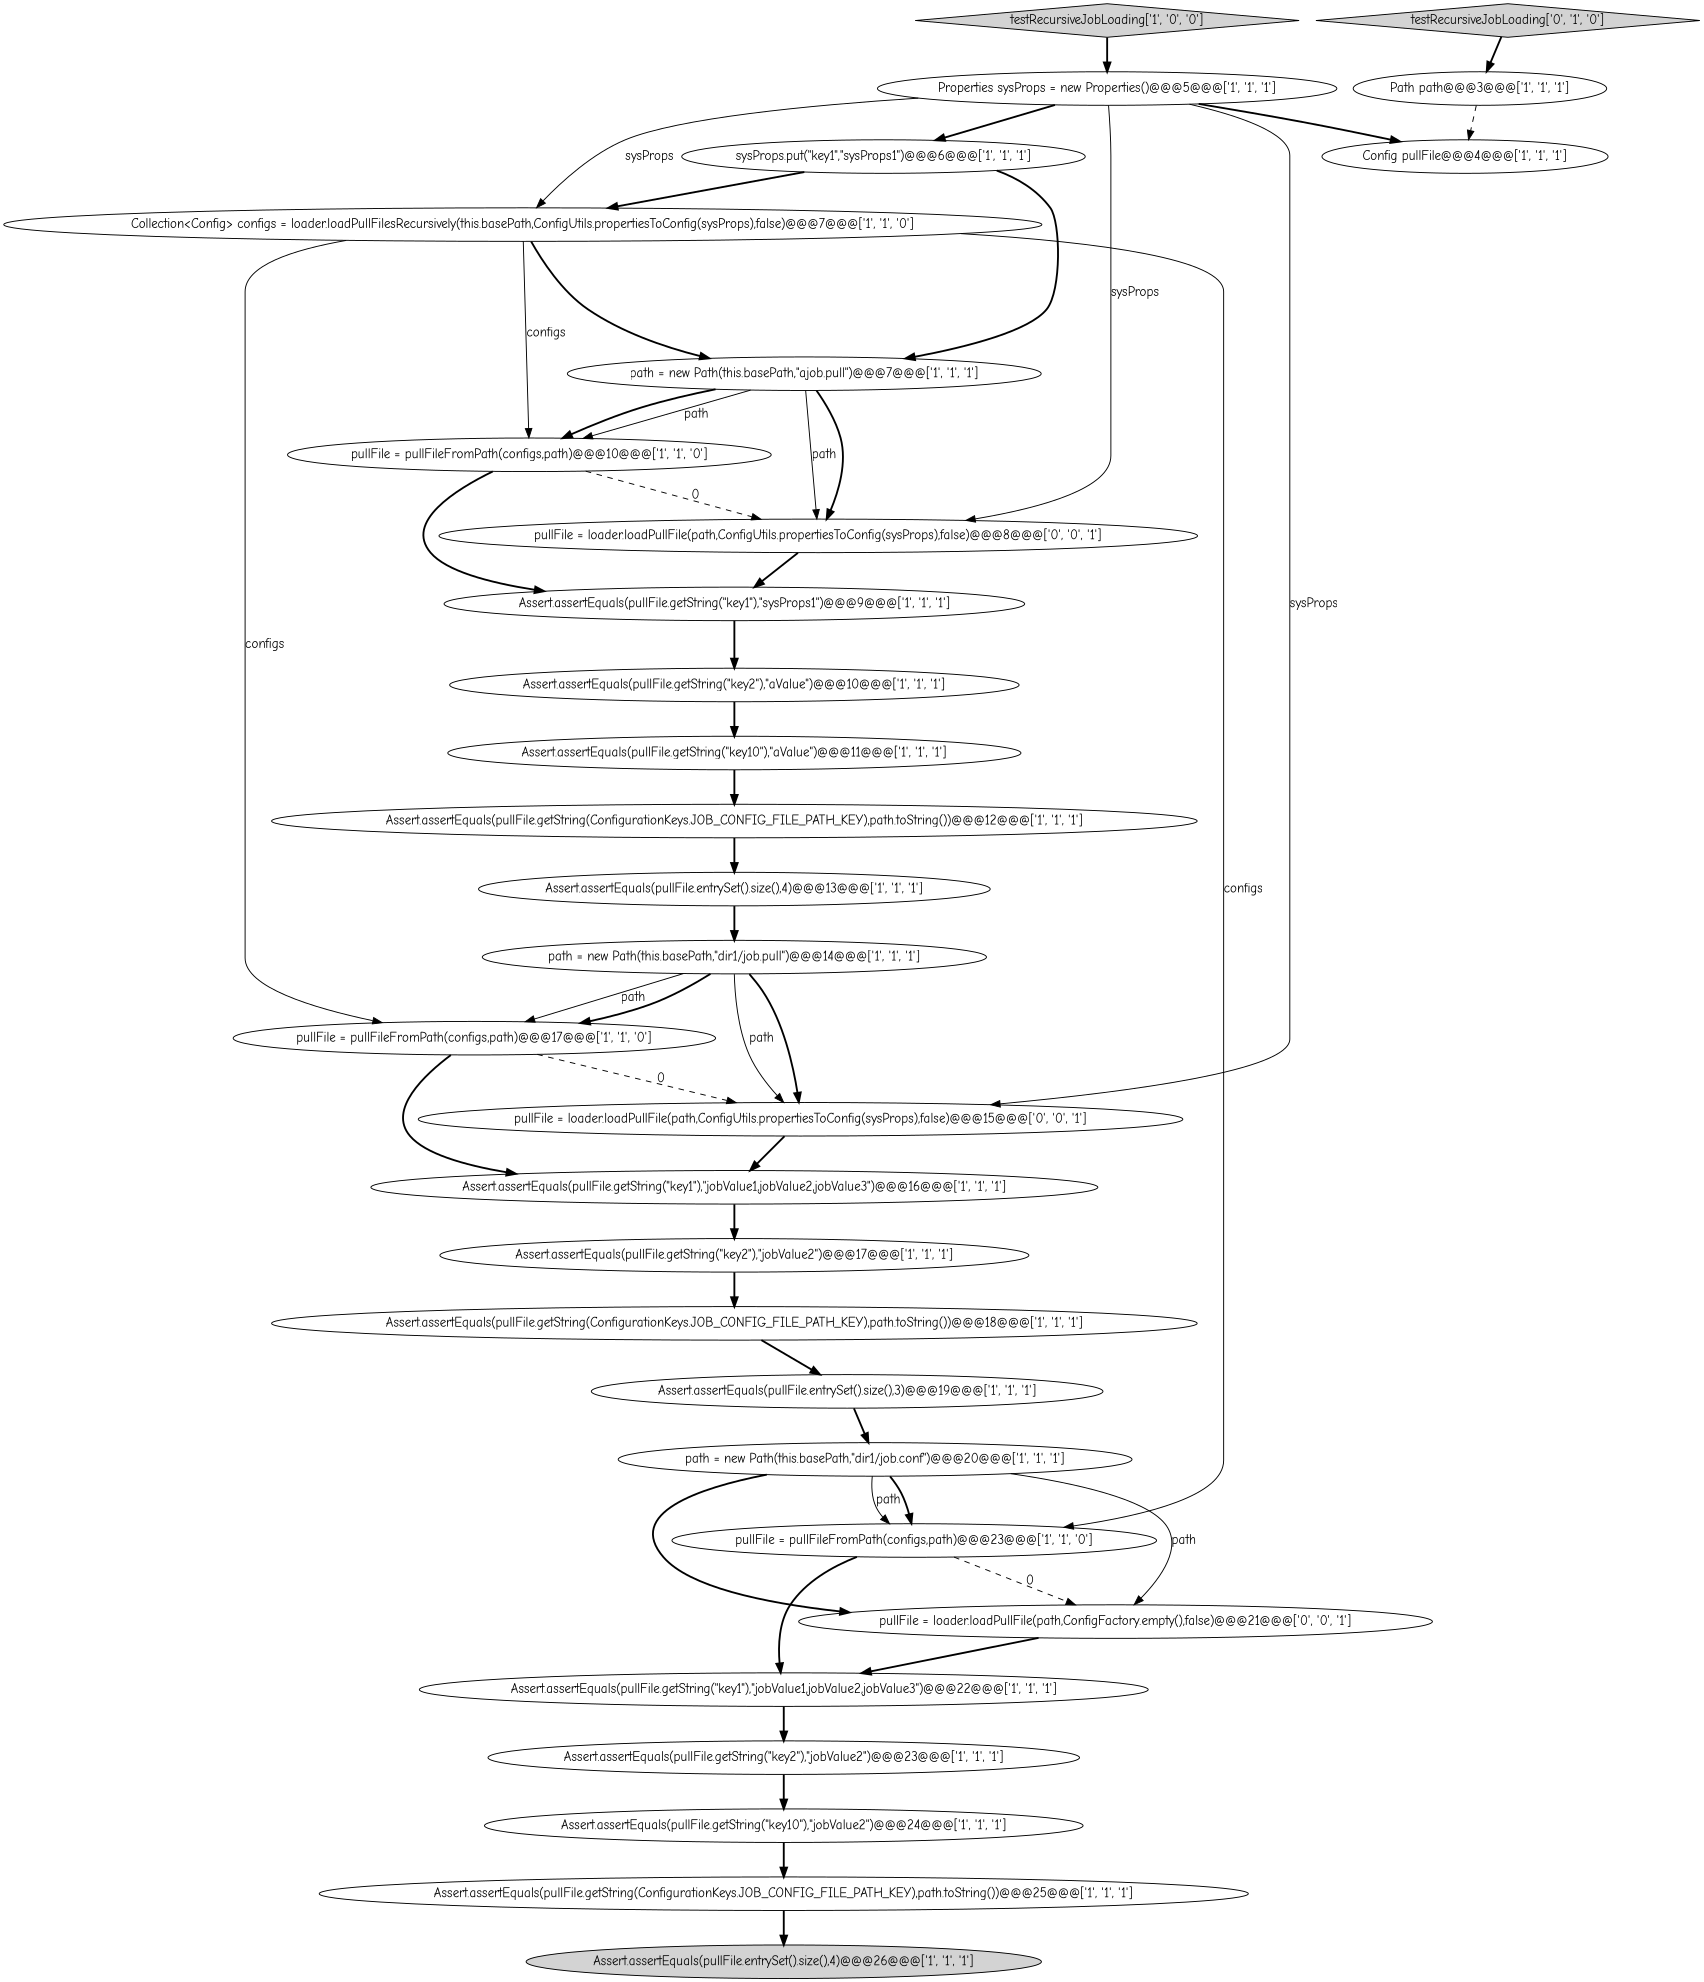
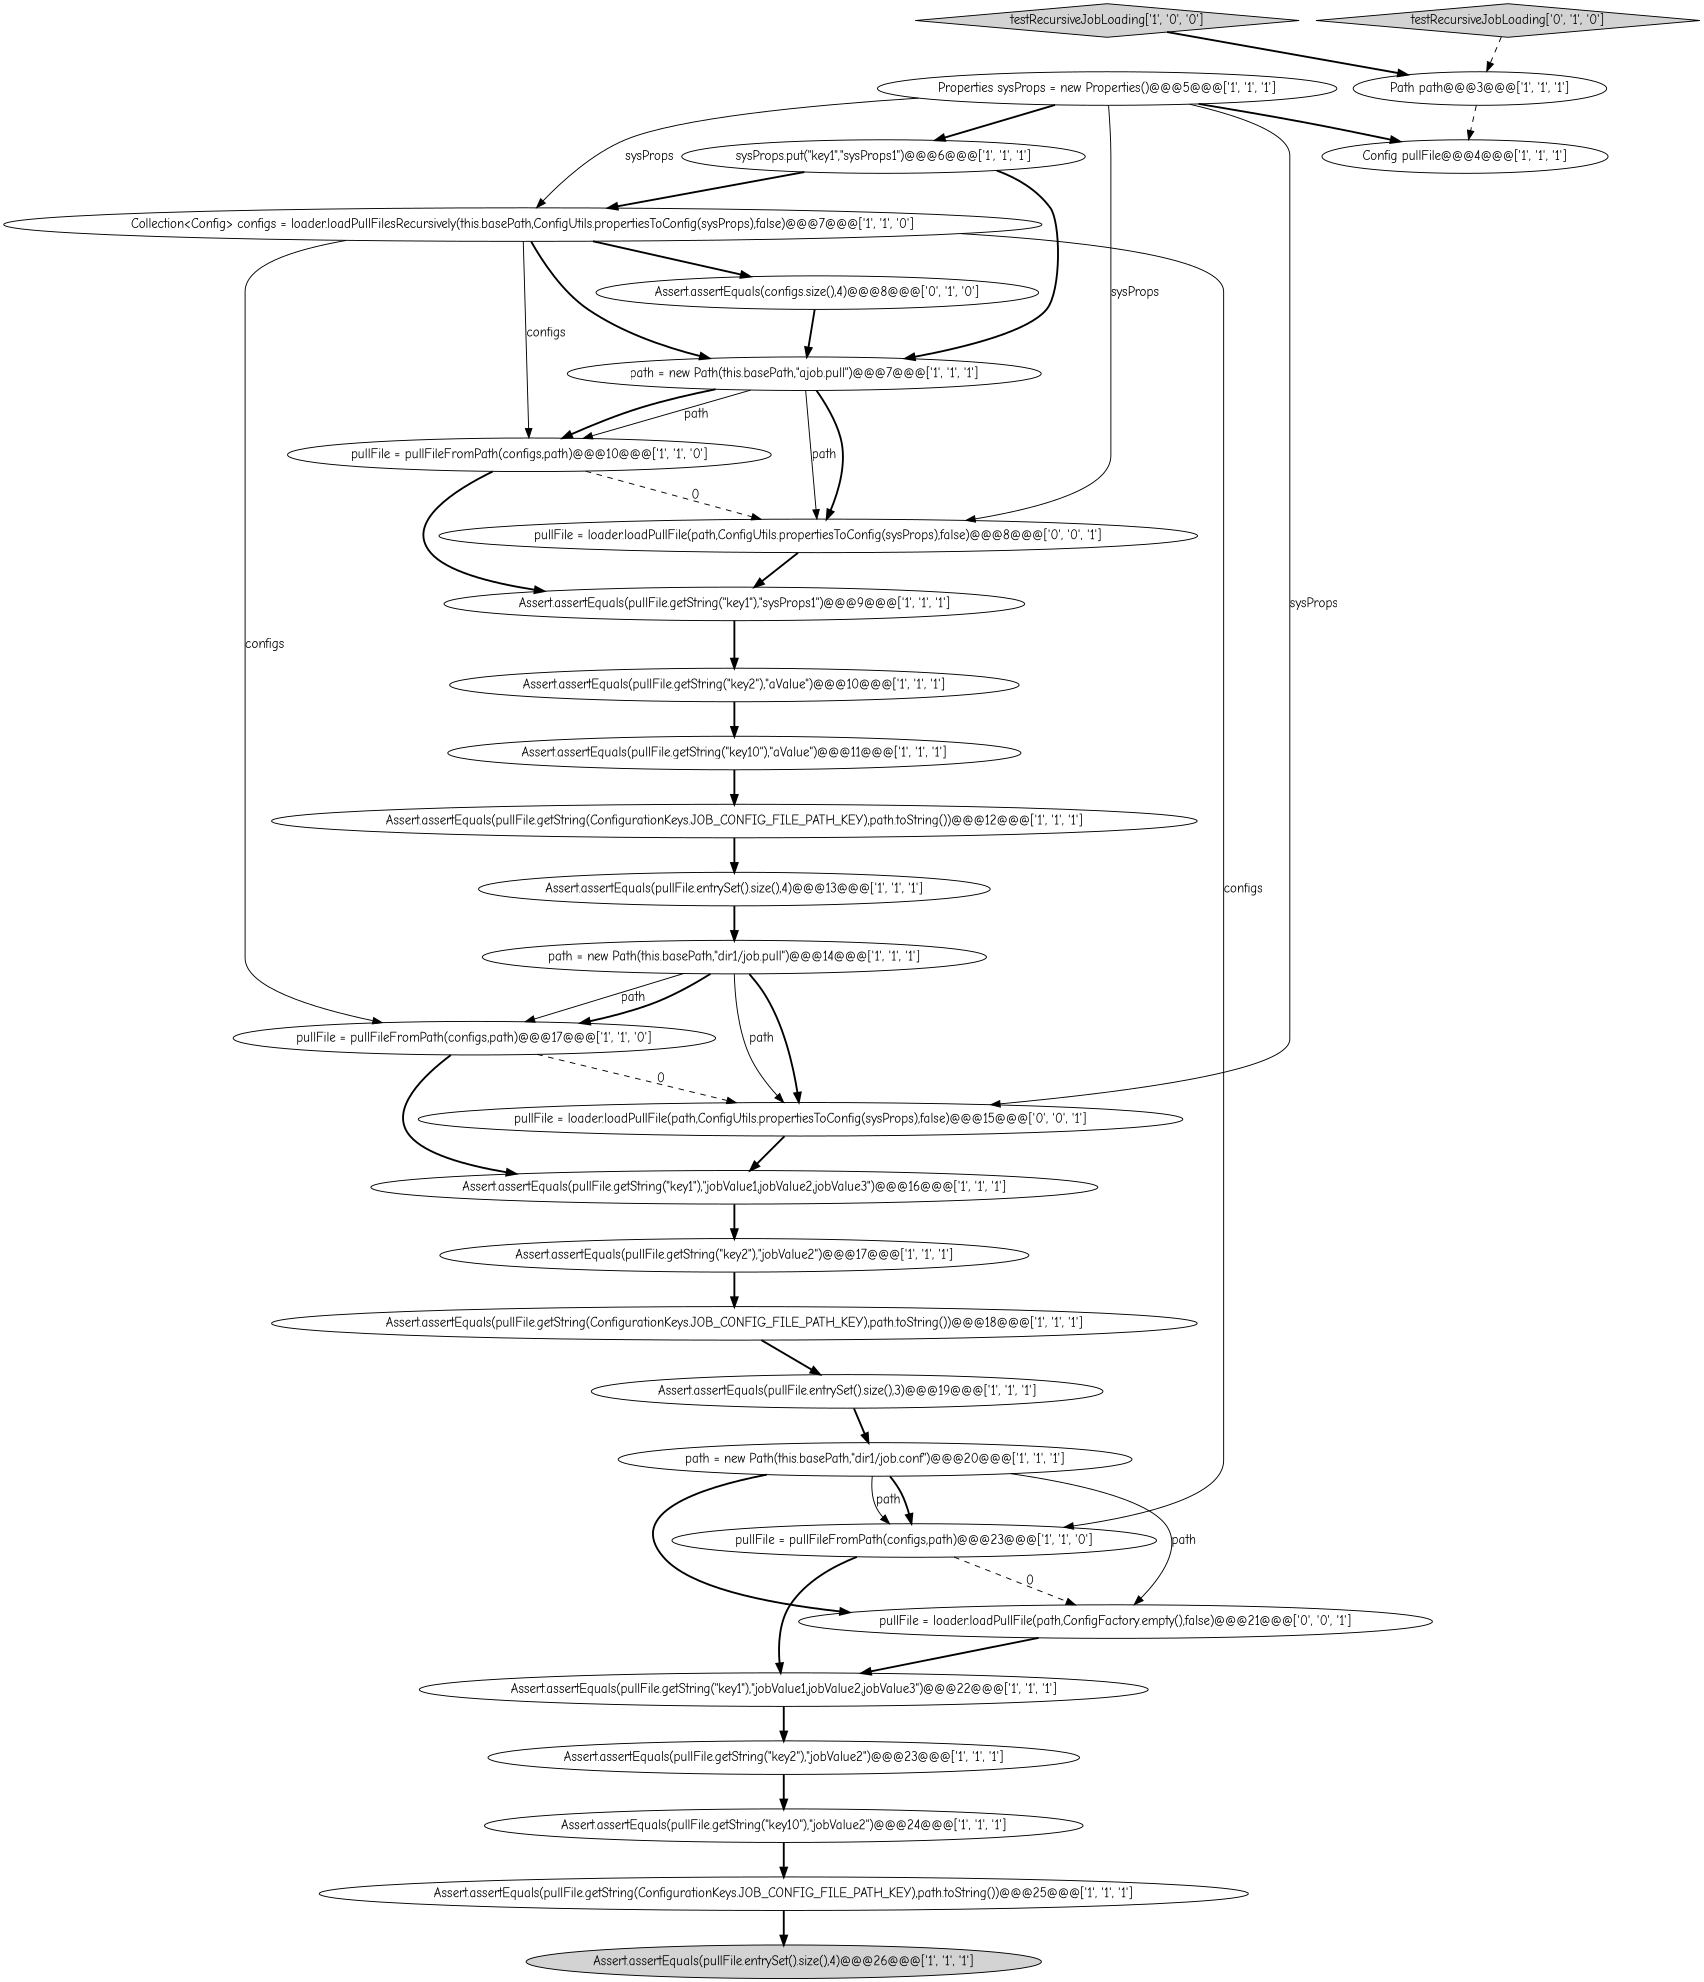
(1107, 50) -> (1283, 53)
(1496, 50) -> (1496, 50)
none -> (817, 293)
